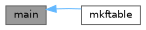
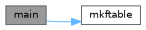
(69, 9) -> (59, 22)
